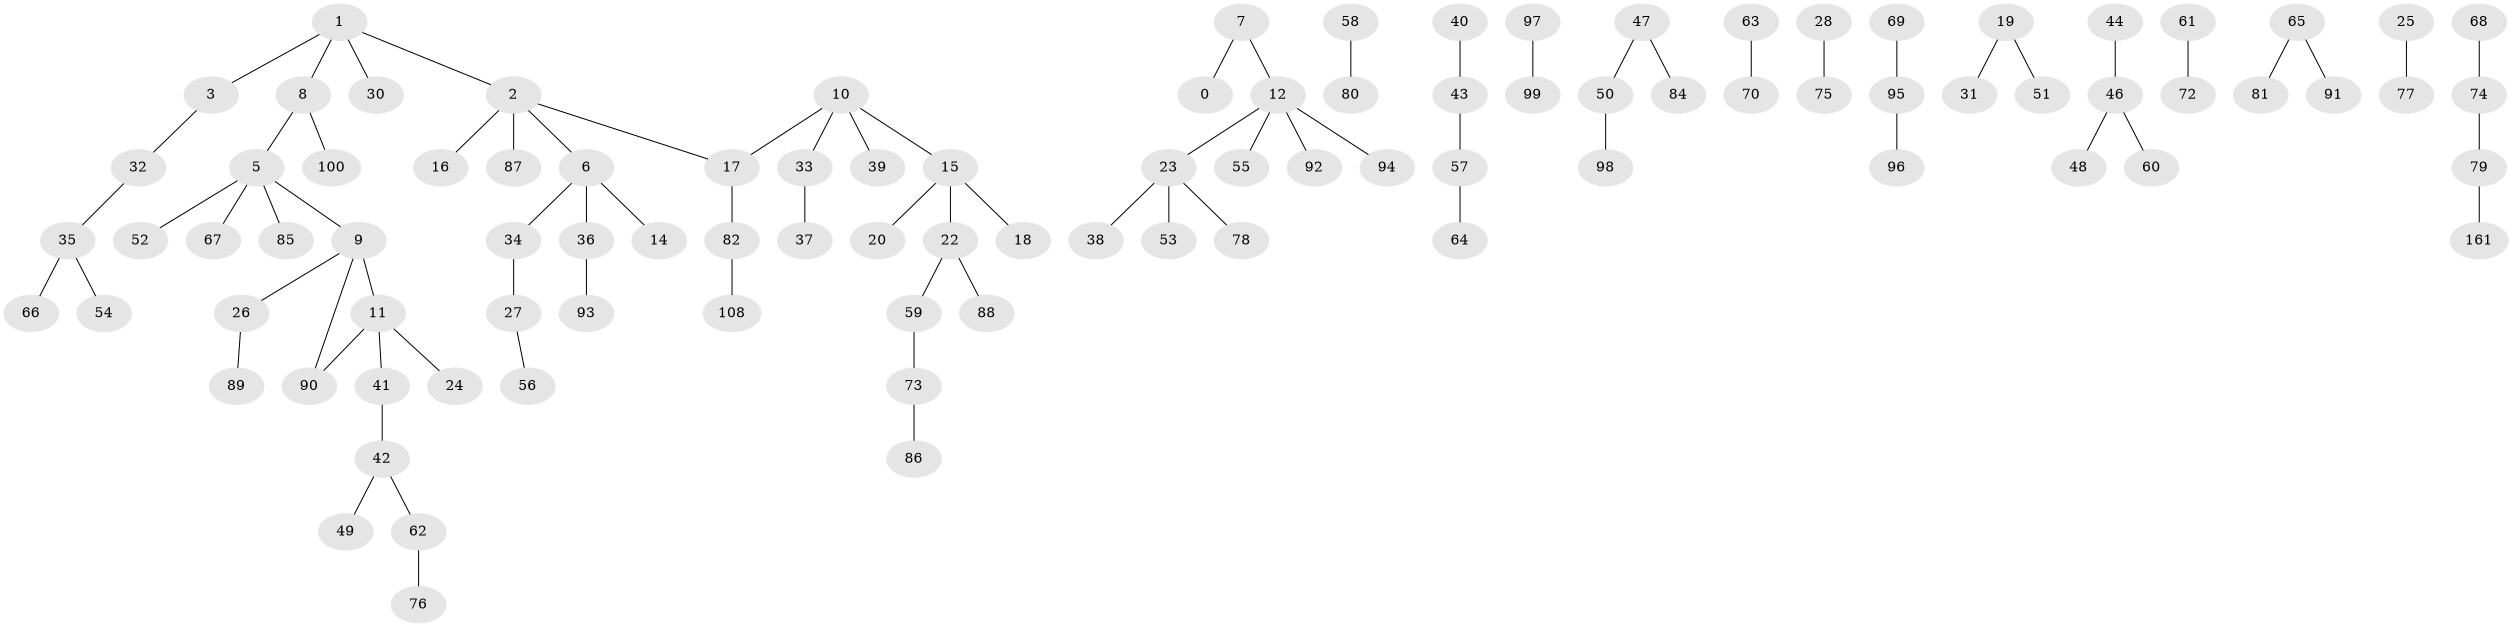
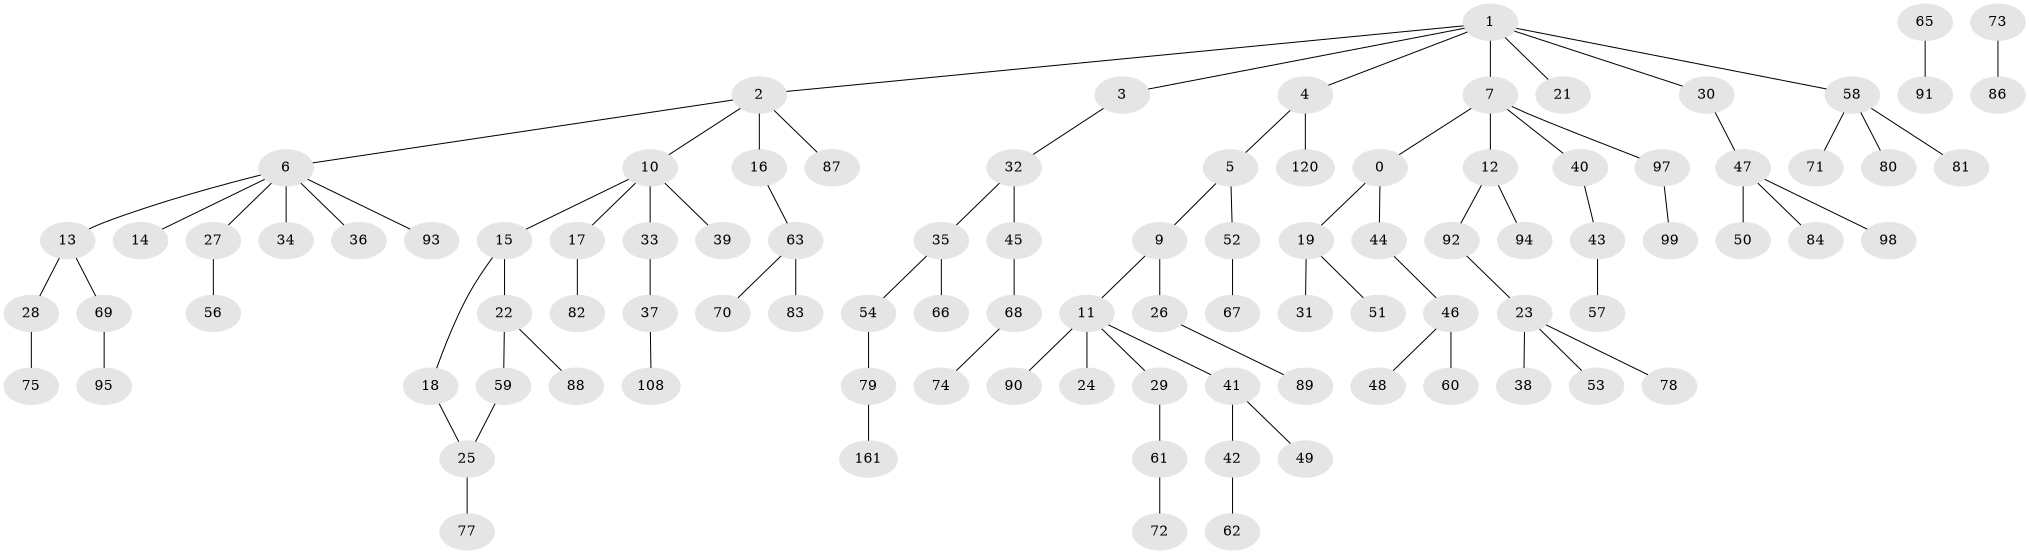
none -> (1490, 59)
none -> (1671, 59)
(2279, 59) -> (1907, 132)
(303, 95) -> (1305, 95)
none -> (1563, 95)
(623, 131) -> (705, 132)
none -> (1535, 131)
none -> (1725, 131)
(1223, 132) -> (1488, 277)
(1606, 132) -> (1816, 204)
(2479, 132) -> (869, 350)
none -> (1575, 133)
(332, 168) -> (1305, 168)
(1242, 168) -> none
none -> (1816, 168)
(1897, 168) -> none
(235, 204) -> (1233, 277)
none -> (778, 204)
none -> (1343, 204)
none -> (1380, 204)
none -> (68, 241)
(286, 241) -> none
(878, 241) -> none
none -> (1014, 241)
(1460, 241) -> none
(514, 277) -> (250, 204)
(586, 277) -> (359, 204)
(732, 277) -> (651, 350)
(334, 313) -> none
none -> (796, 313)
(914, 350) -> (485, 423)
none -> (1160, 386)
none -> (449, 423)
(364, 495) -> (1269, 423)
(419, 605) -> none
